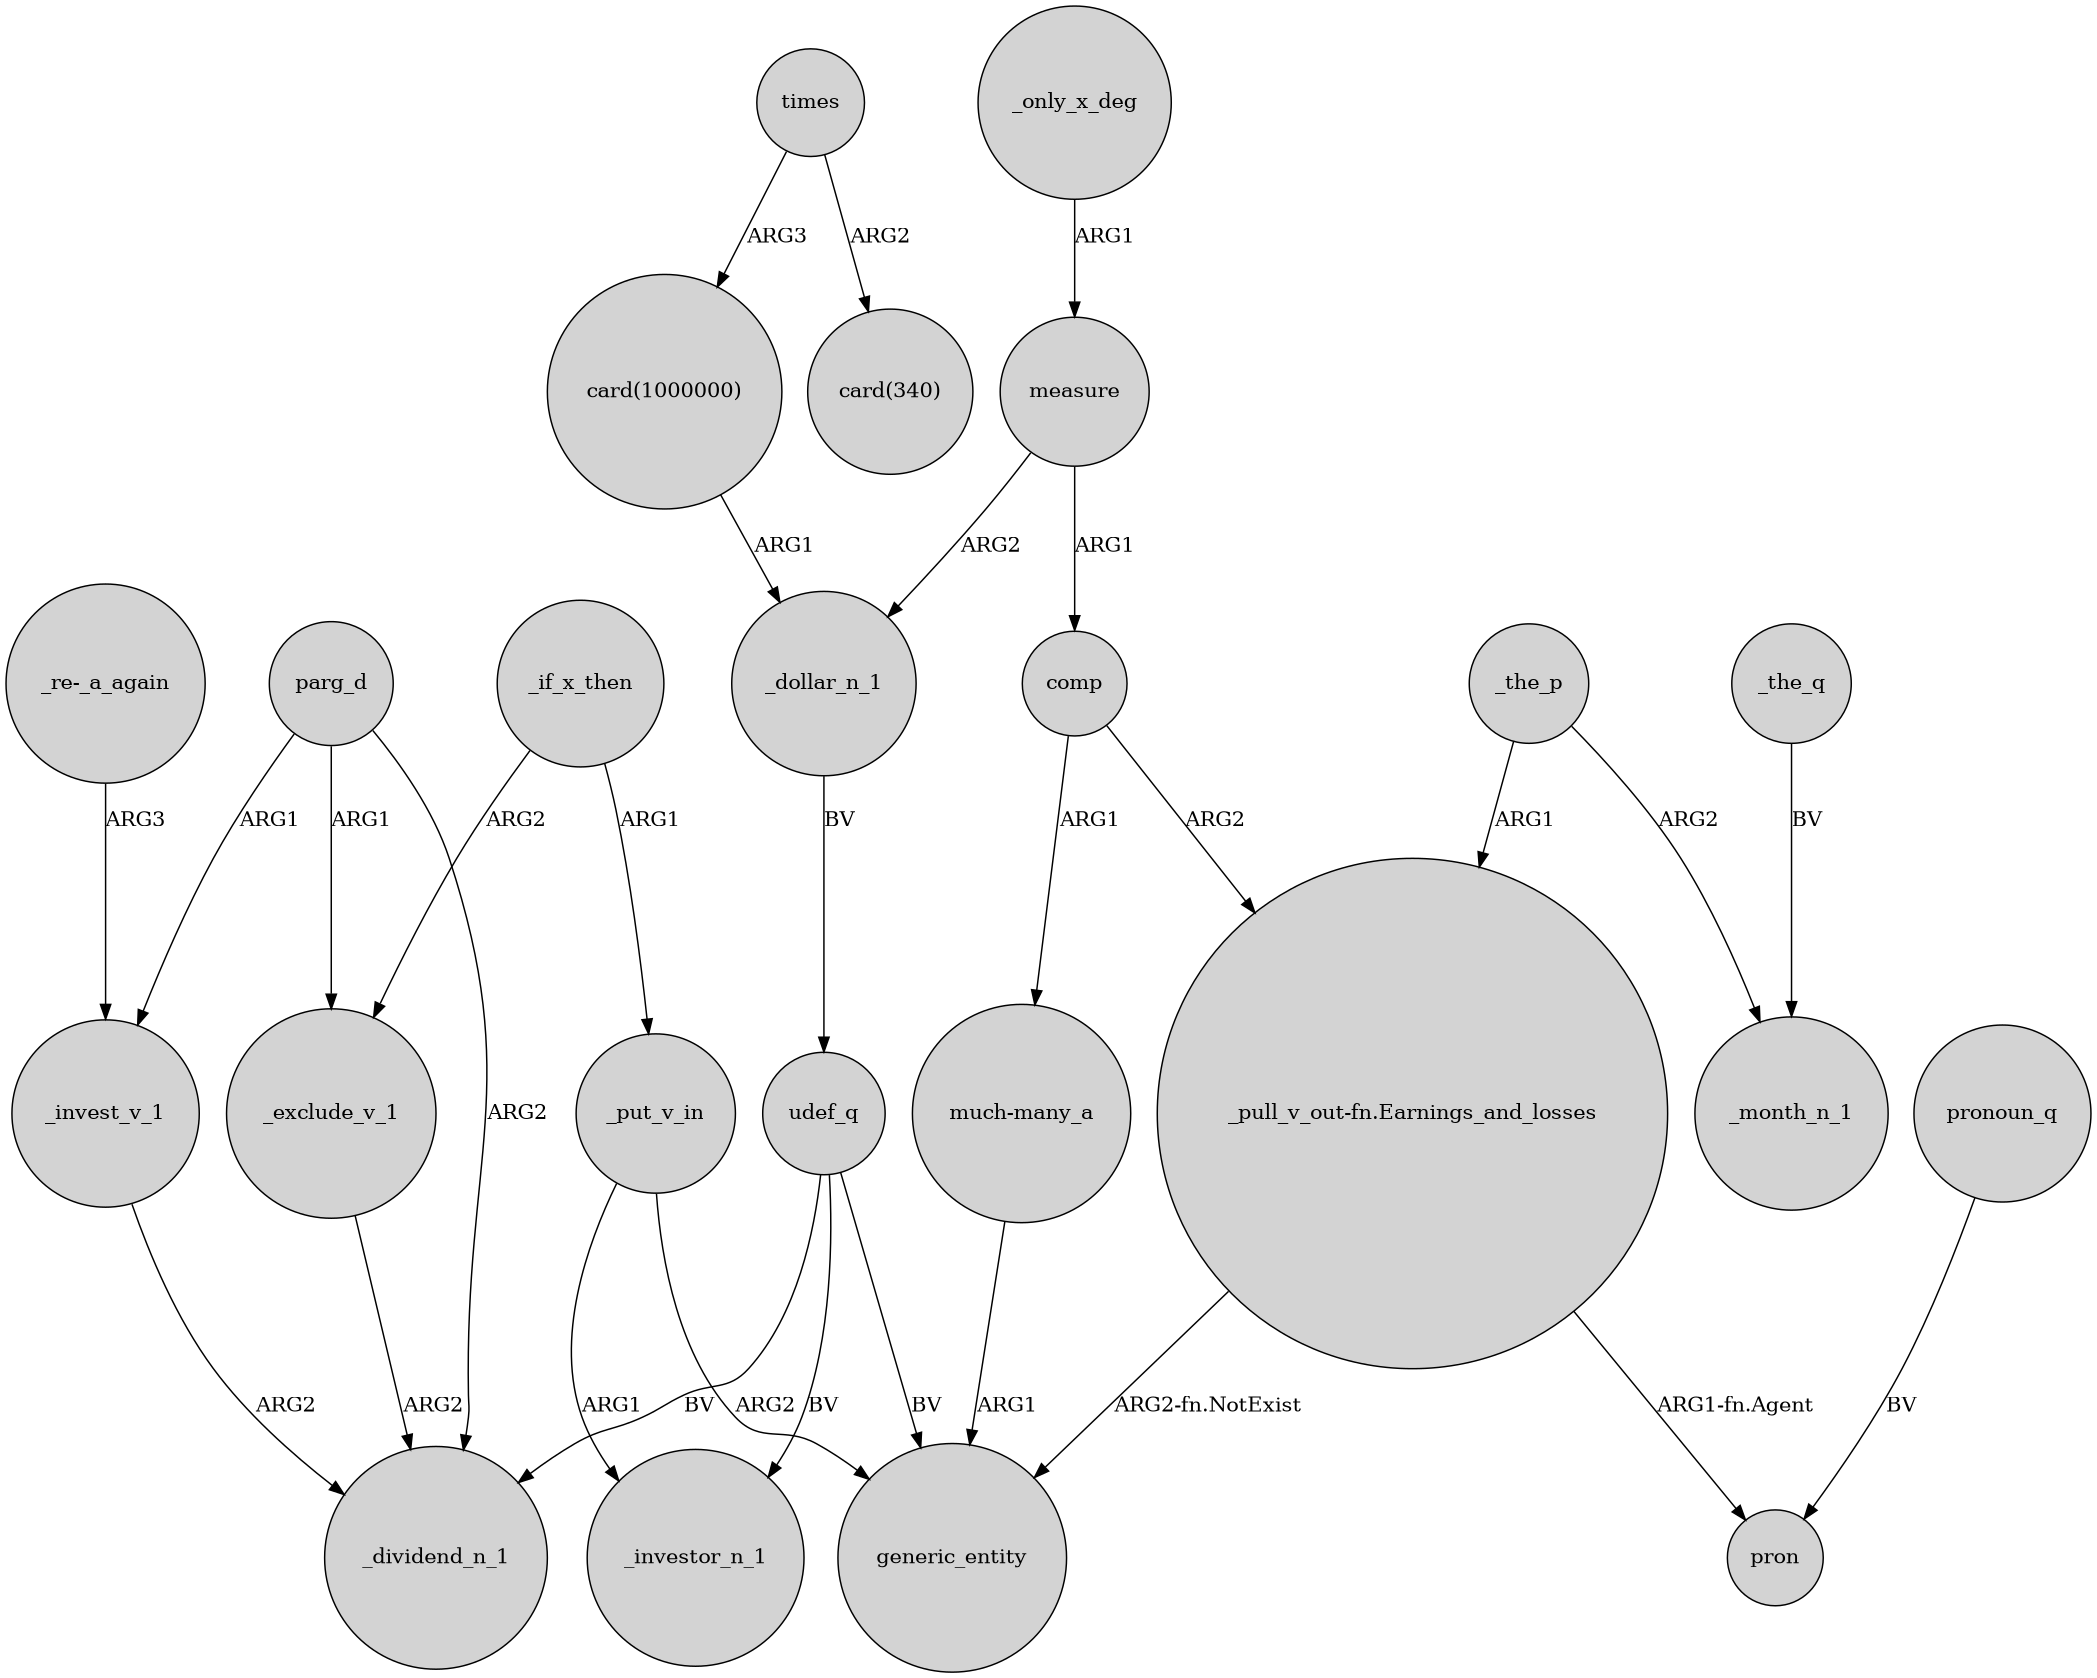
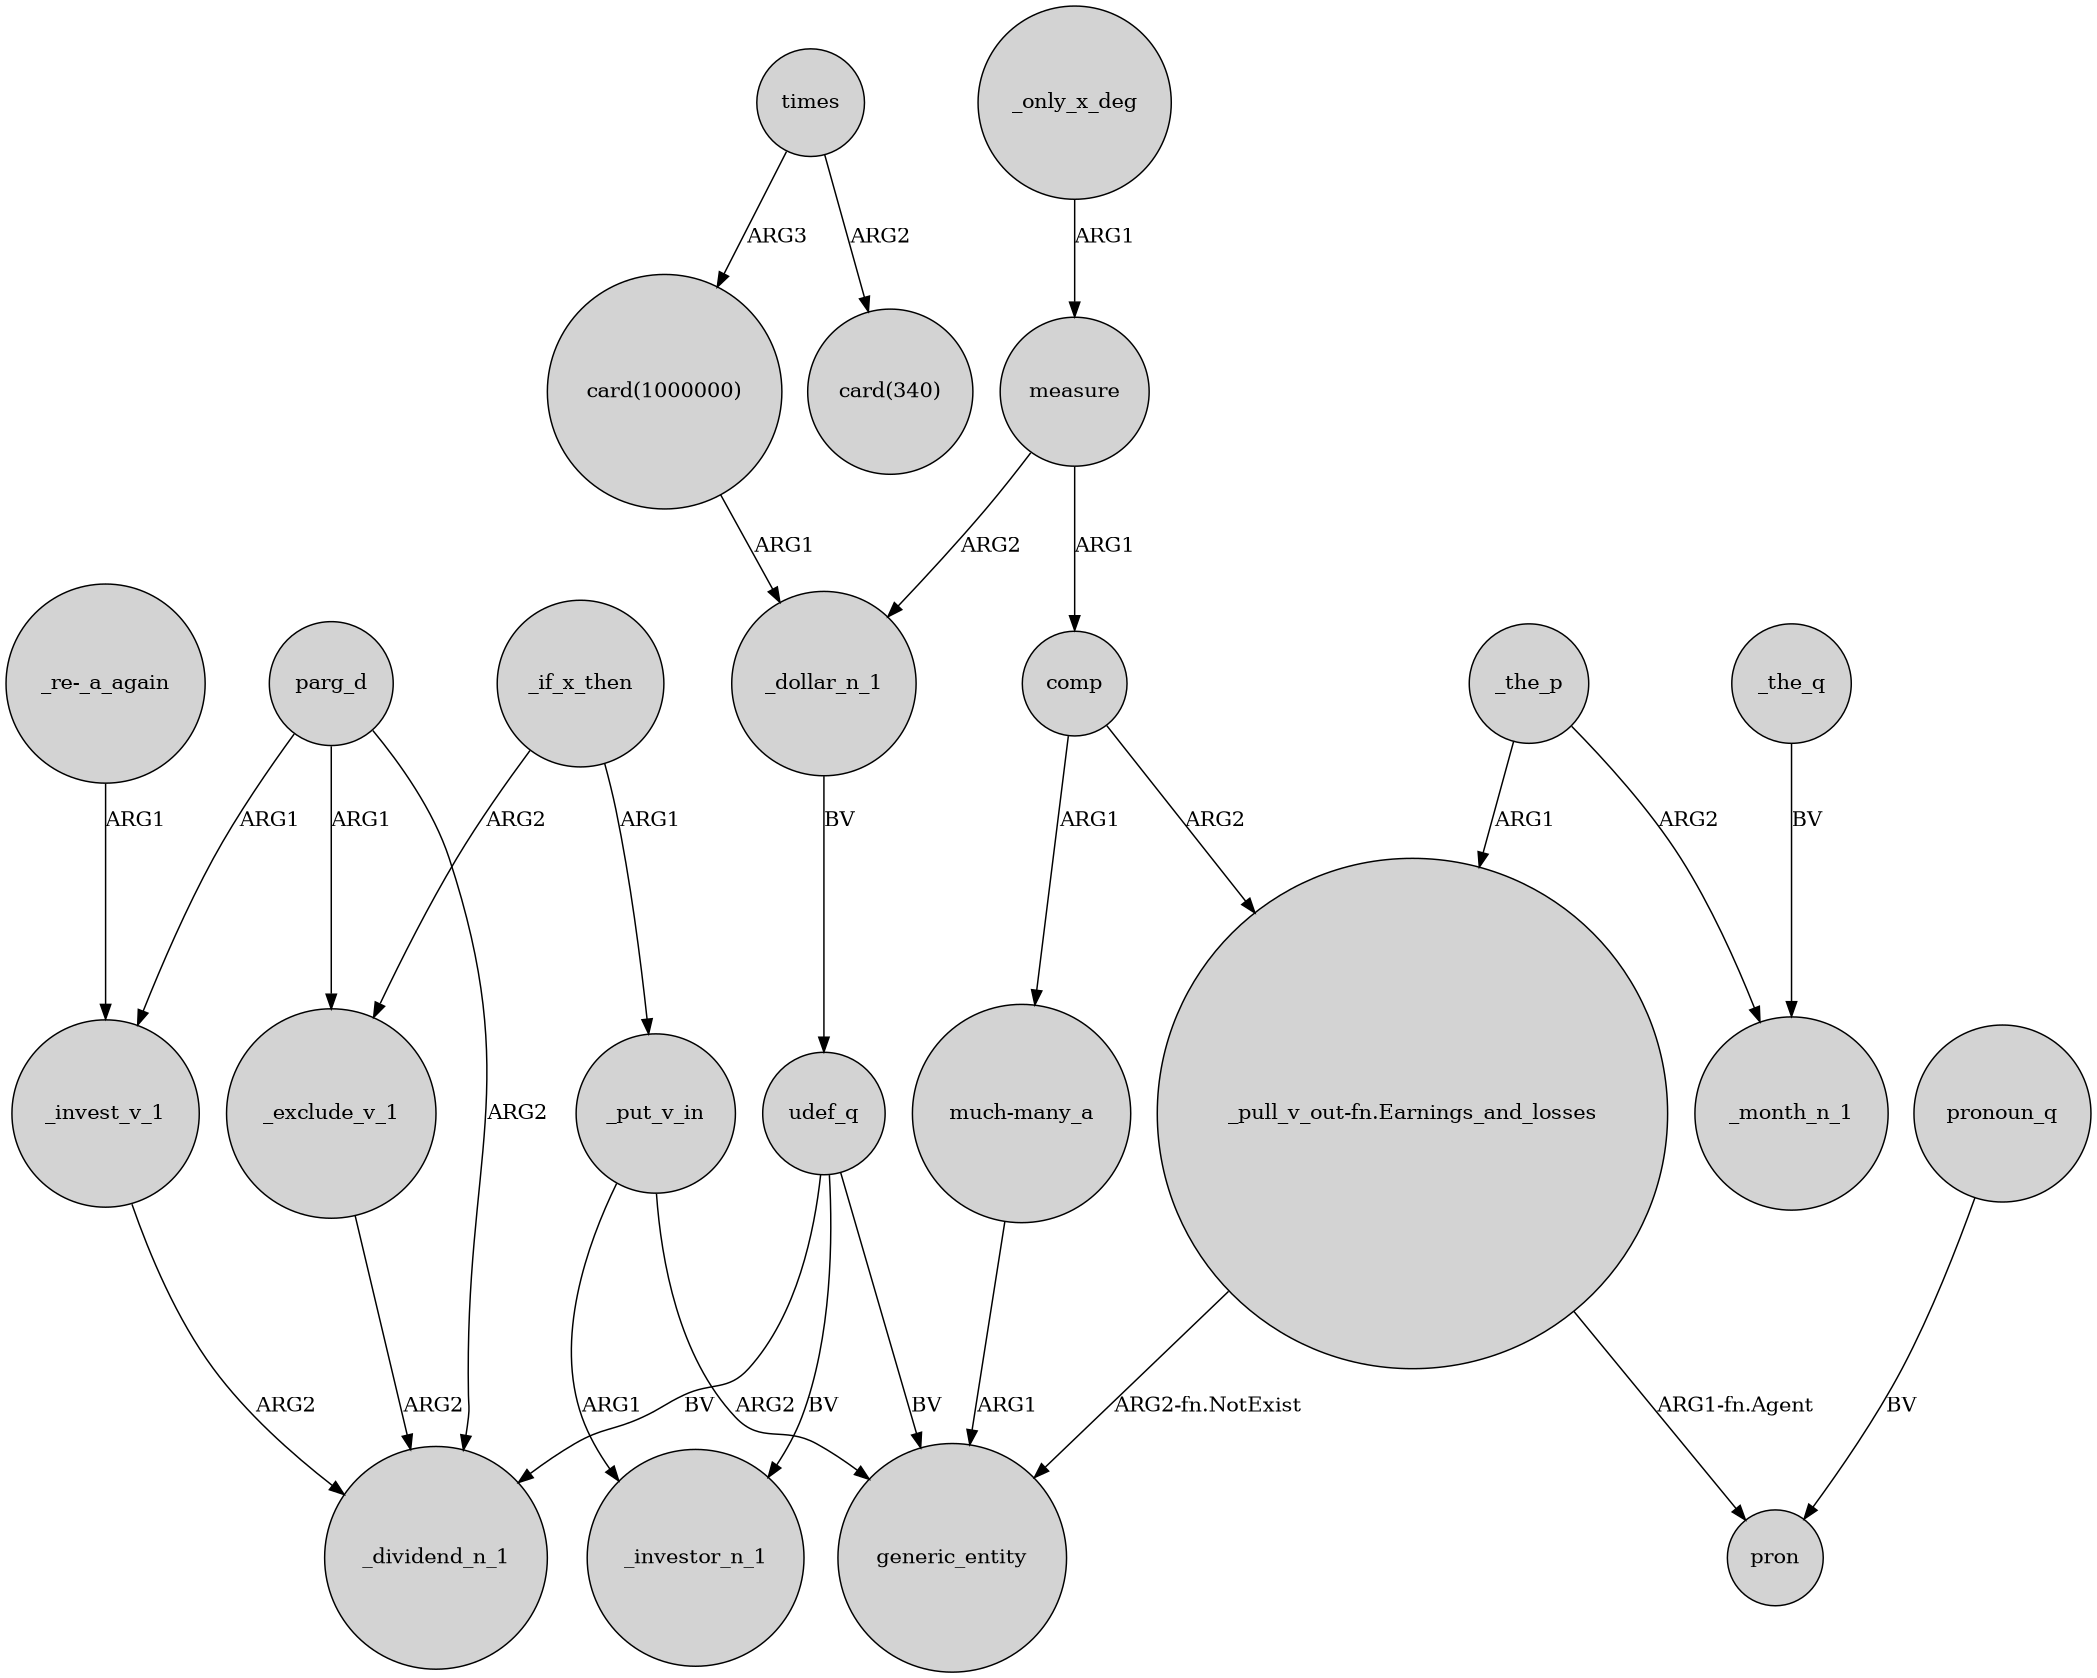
(136, 821) -> (136, 821)
